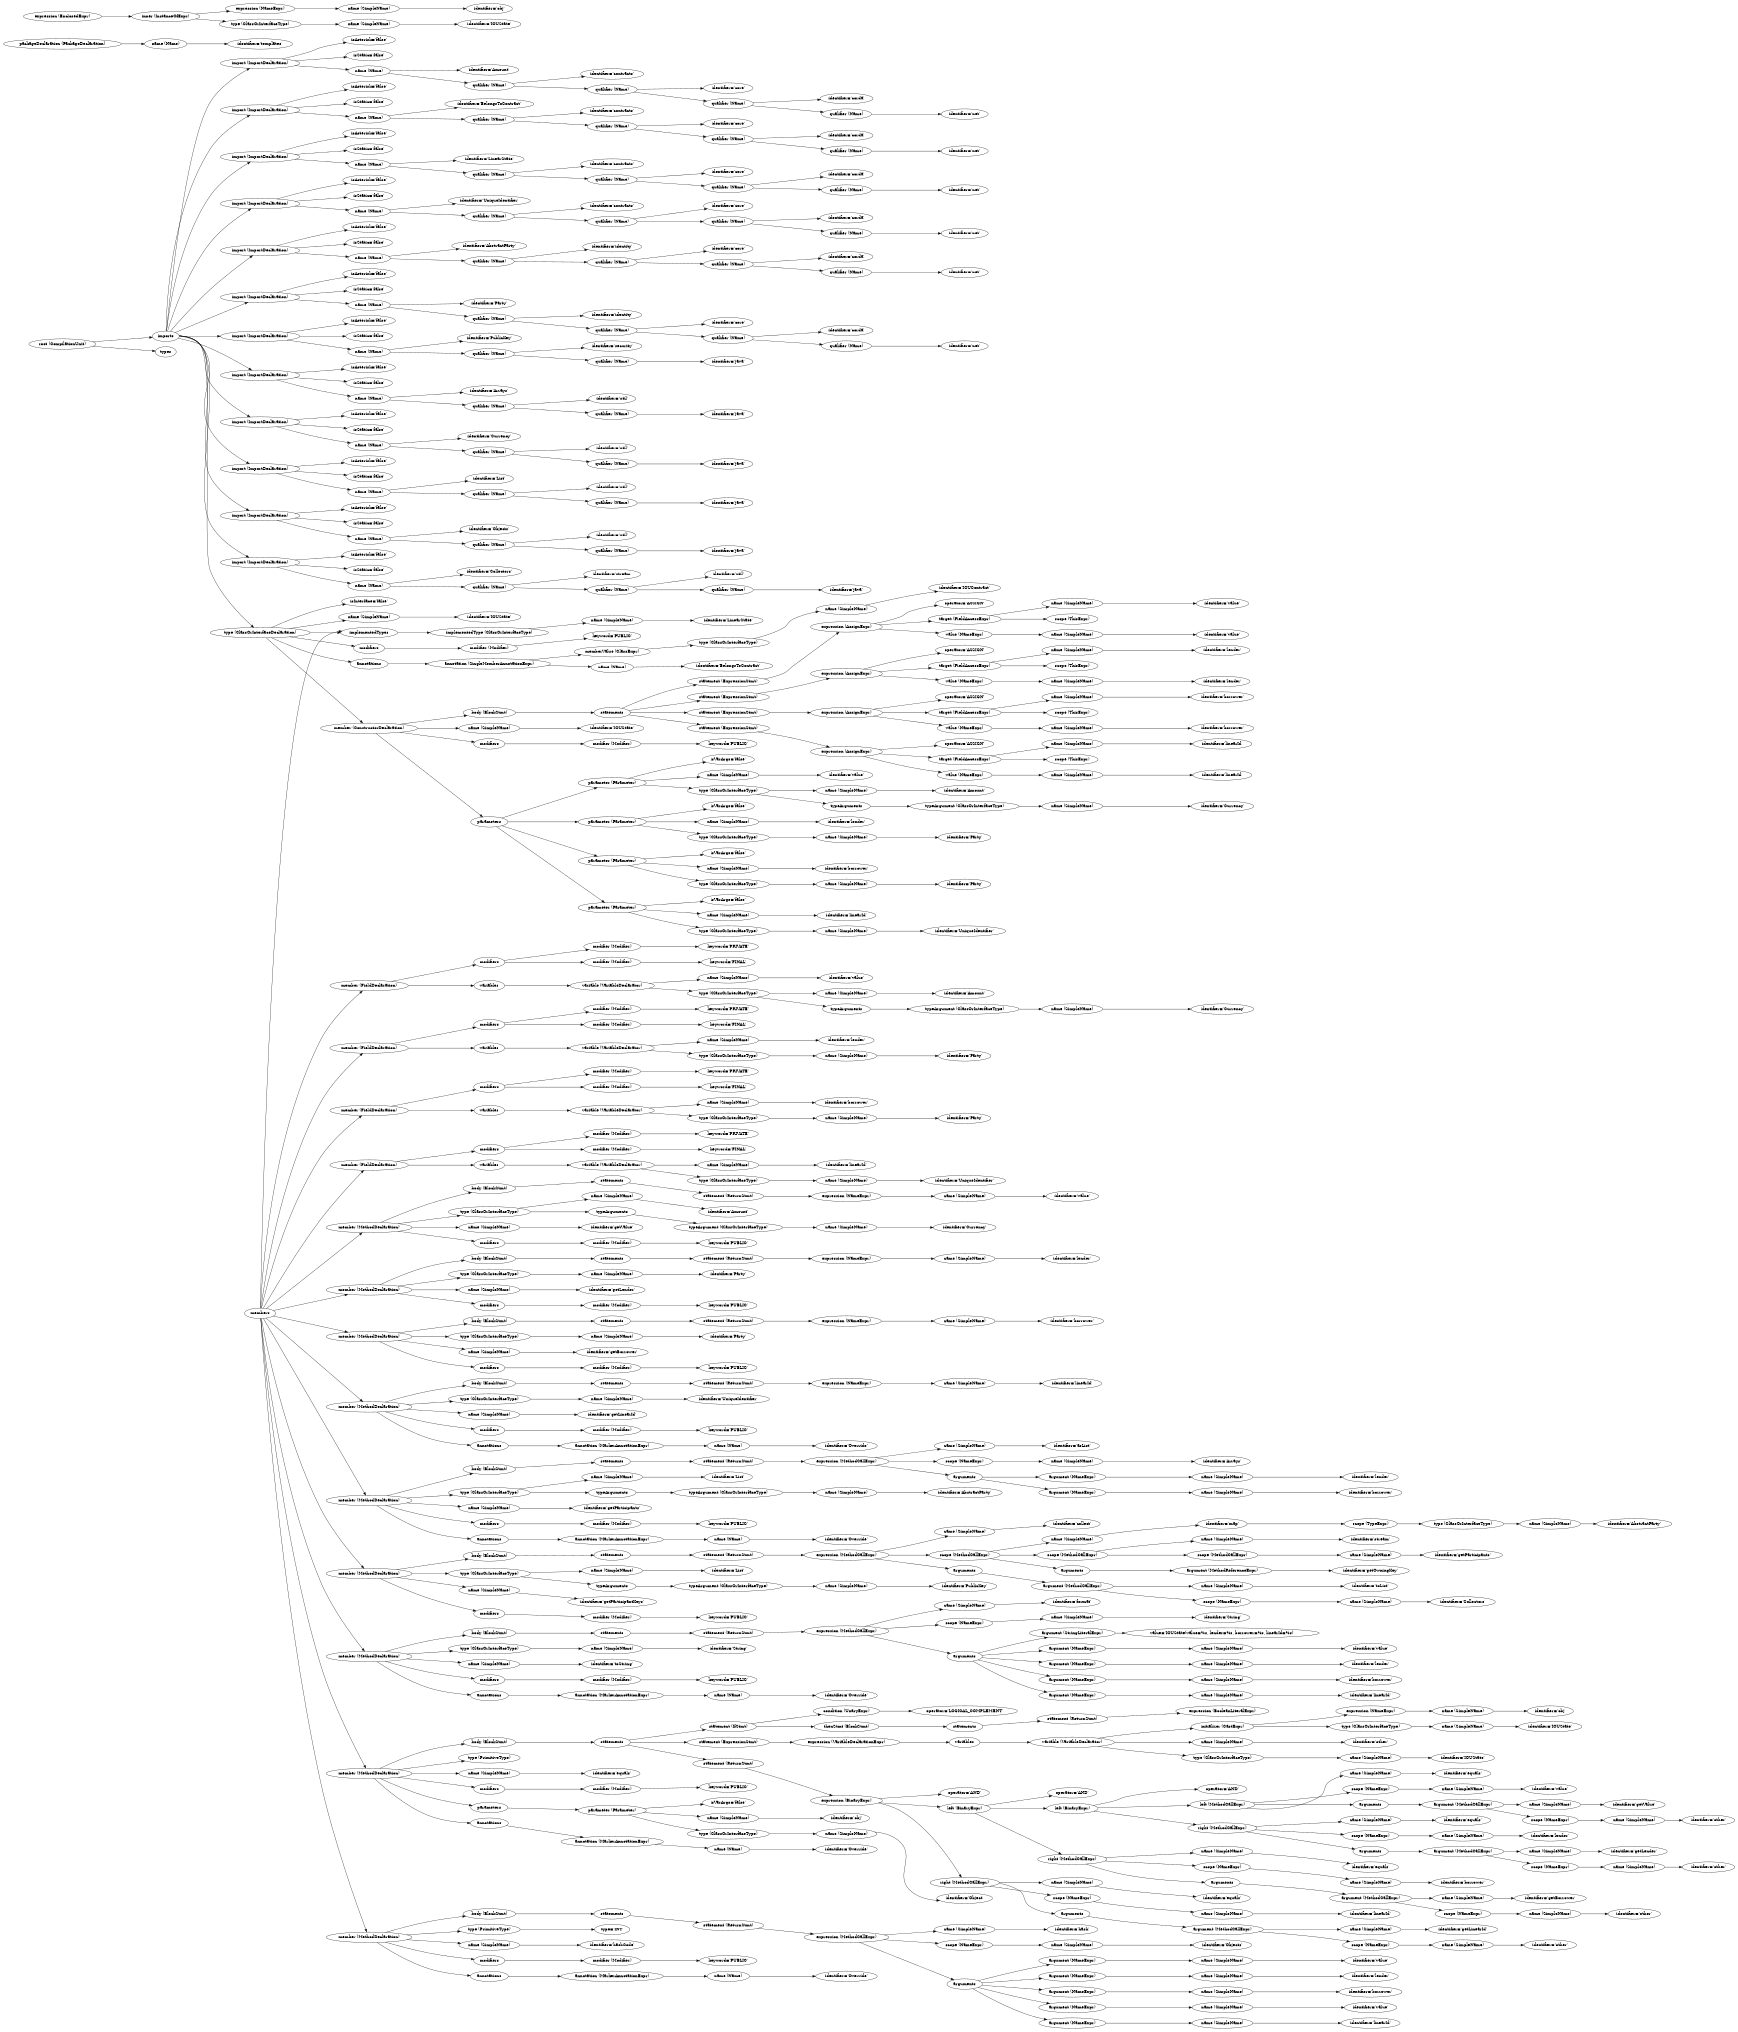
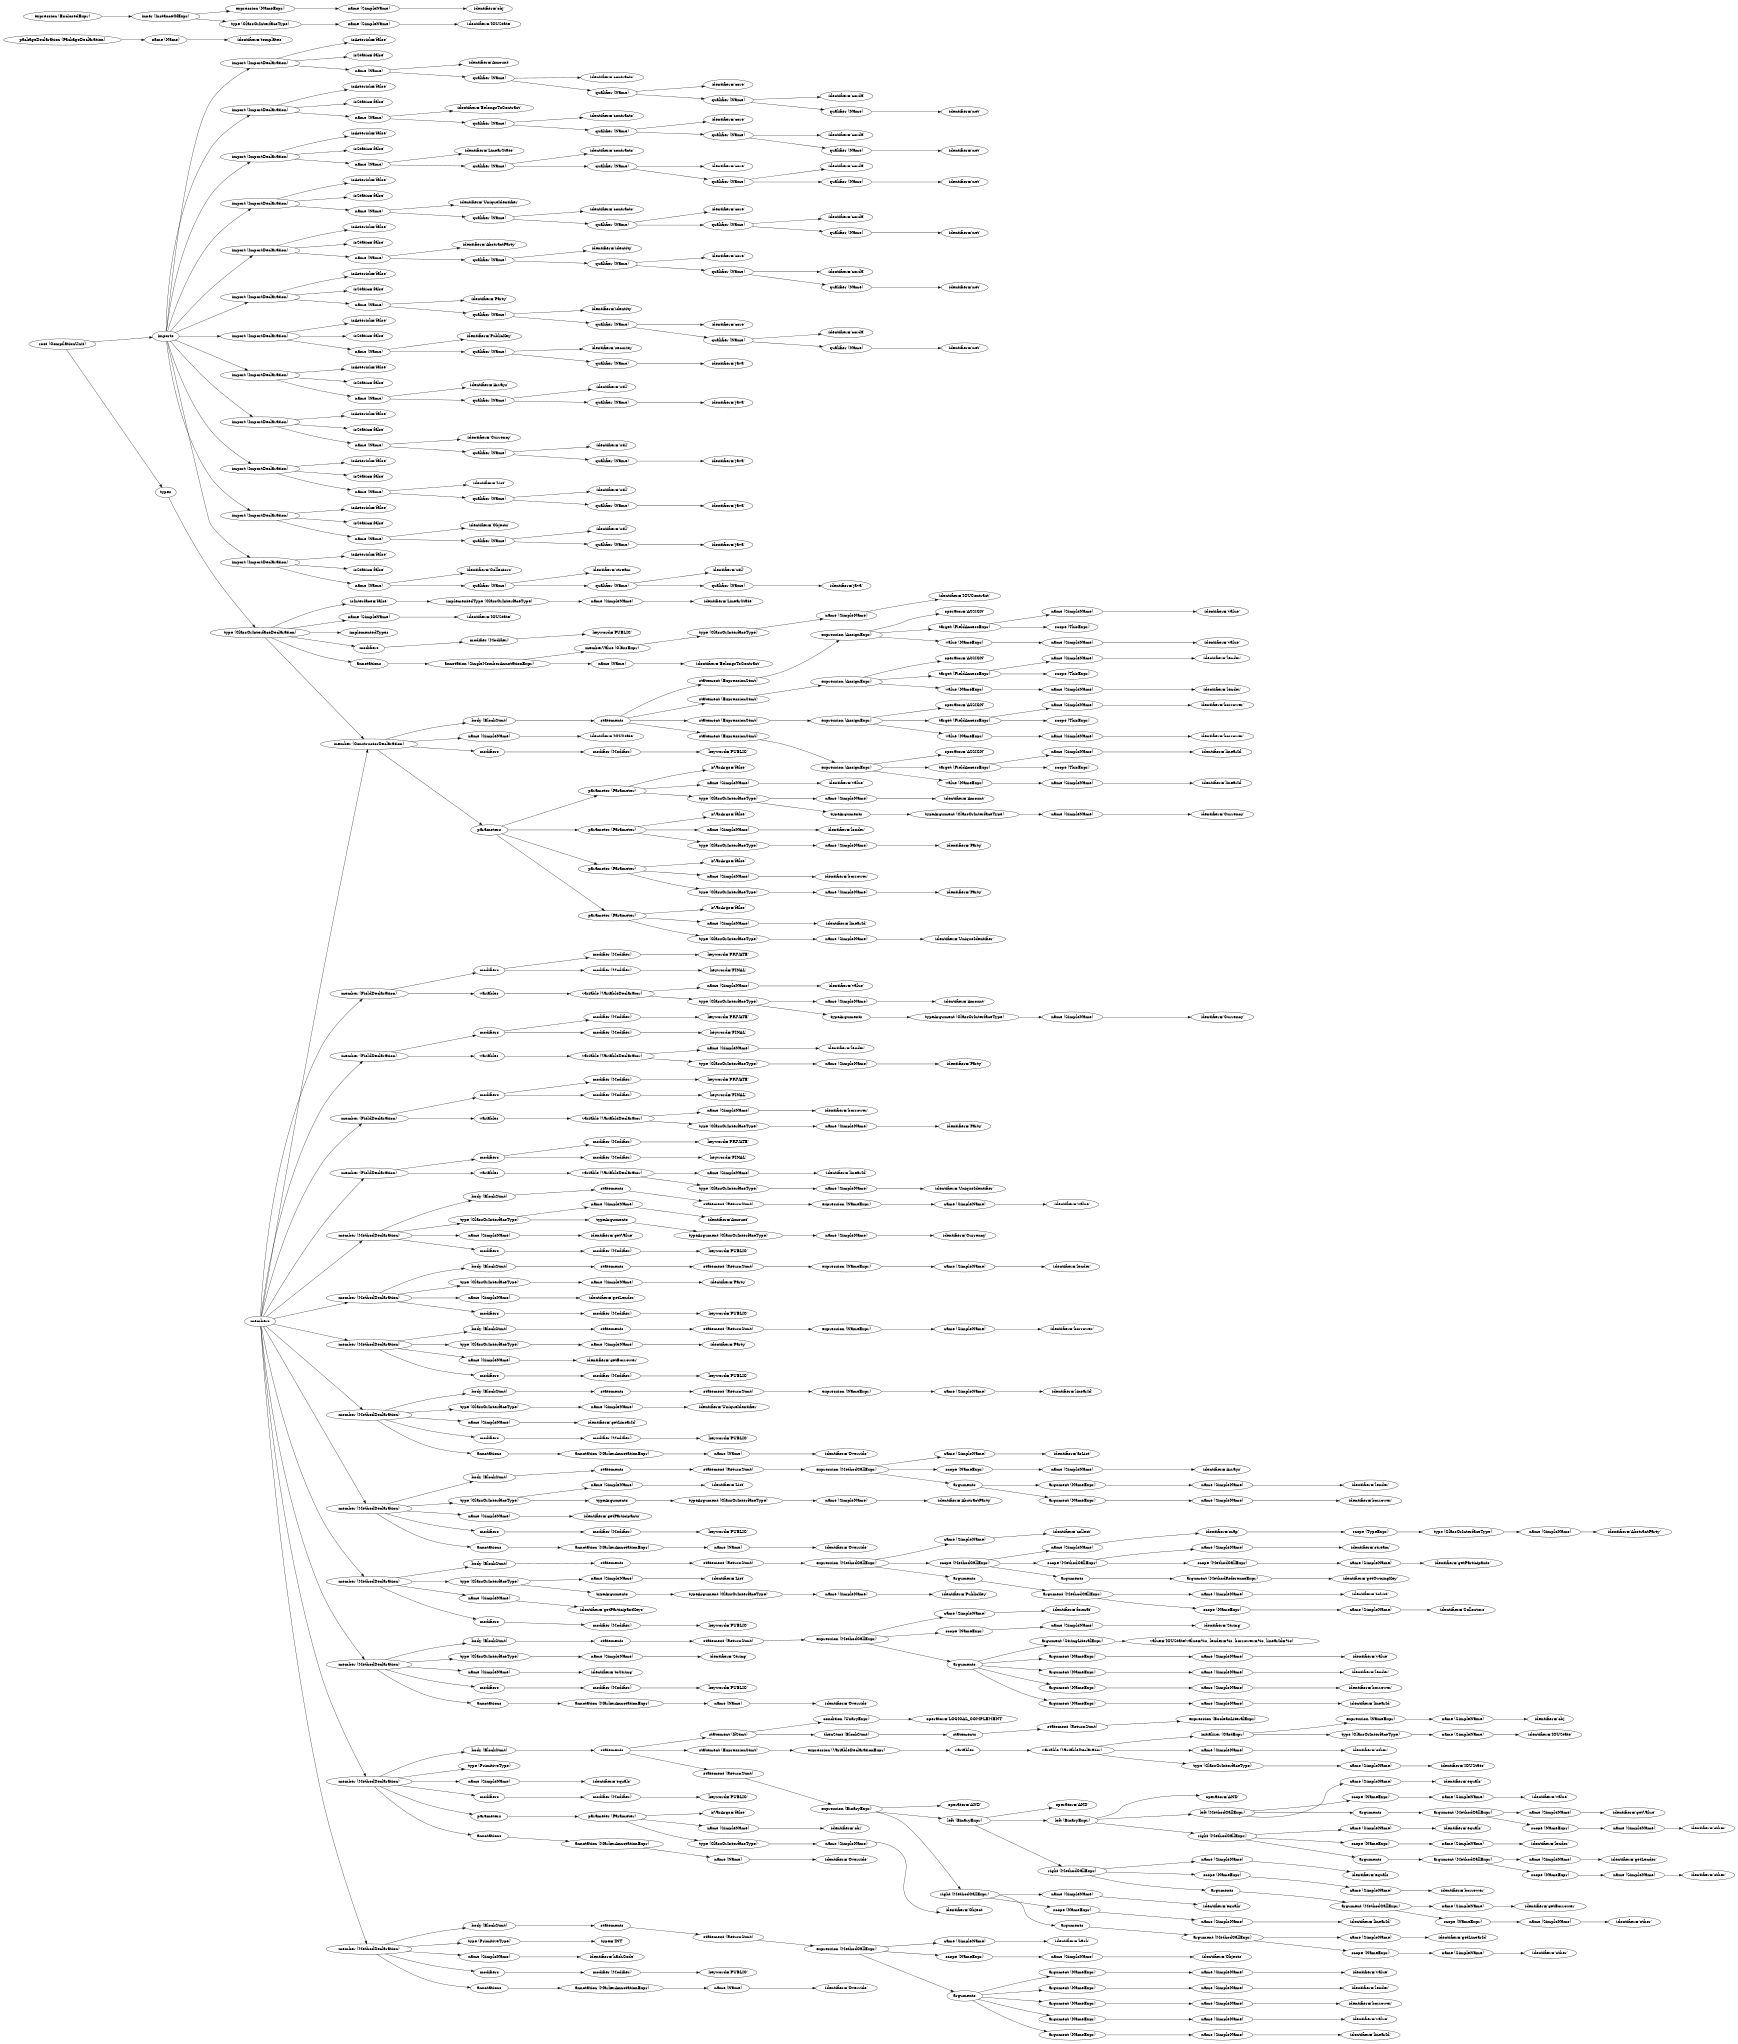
(207, 480) -> (206, 564)
(412, 633) -> (412, 601)
(273, 961) -> (312, 1034)
